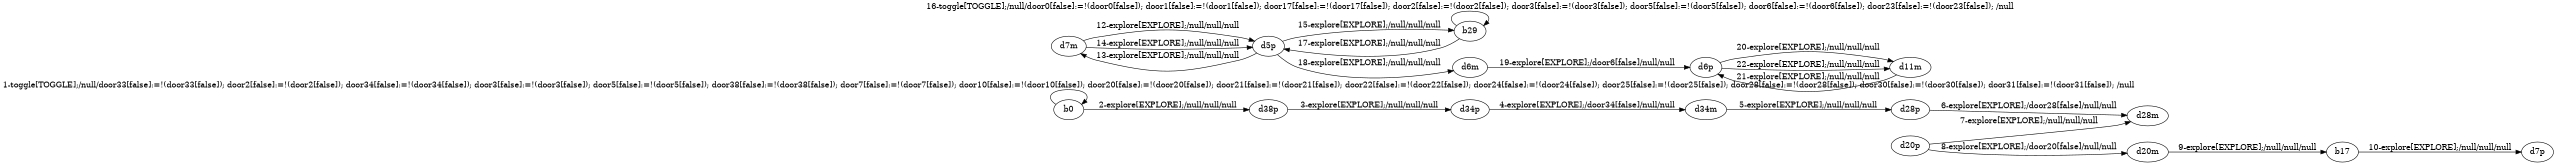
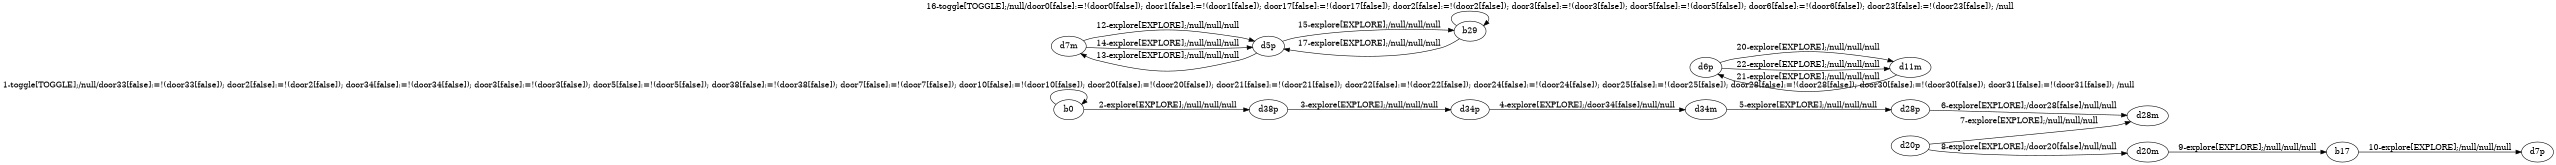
(1470, 67) -> none
